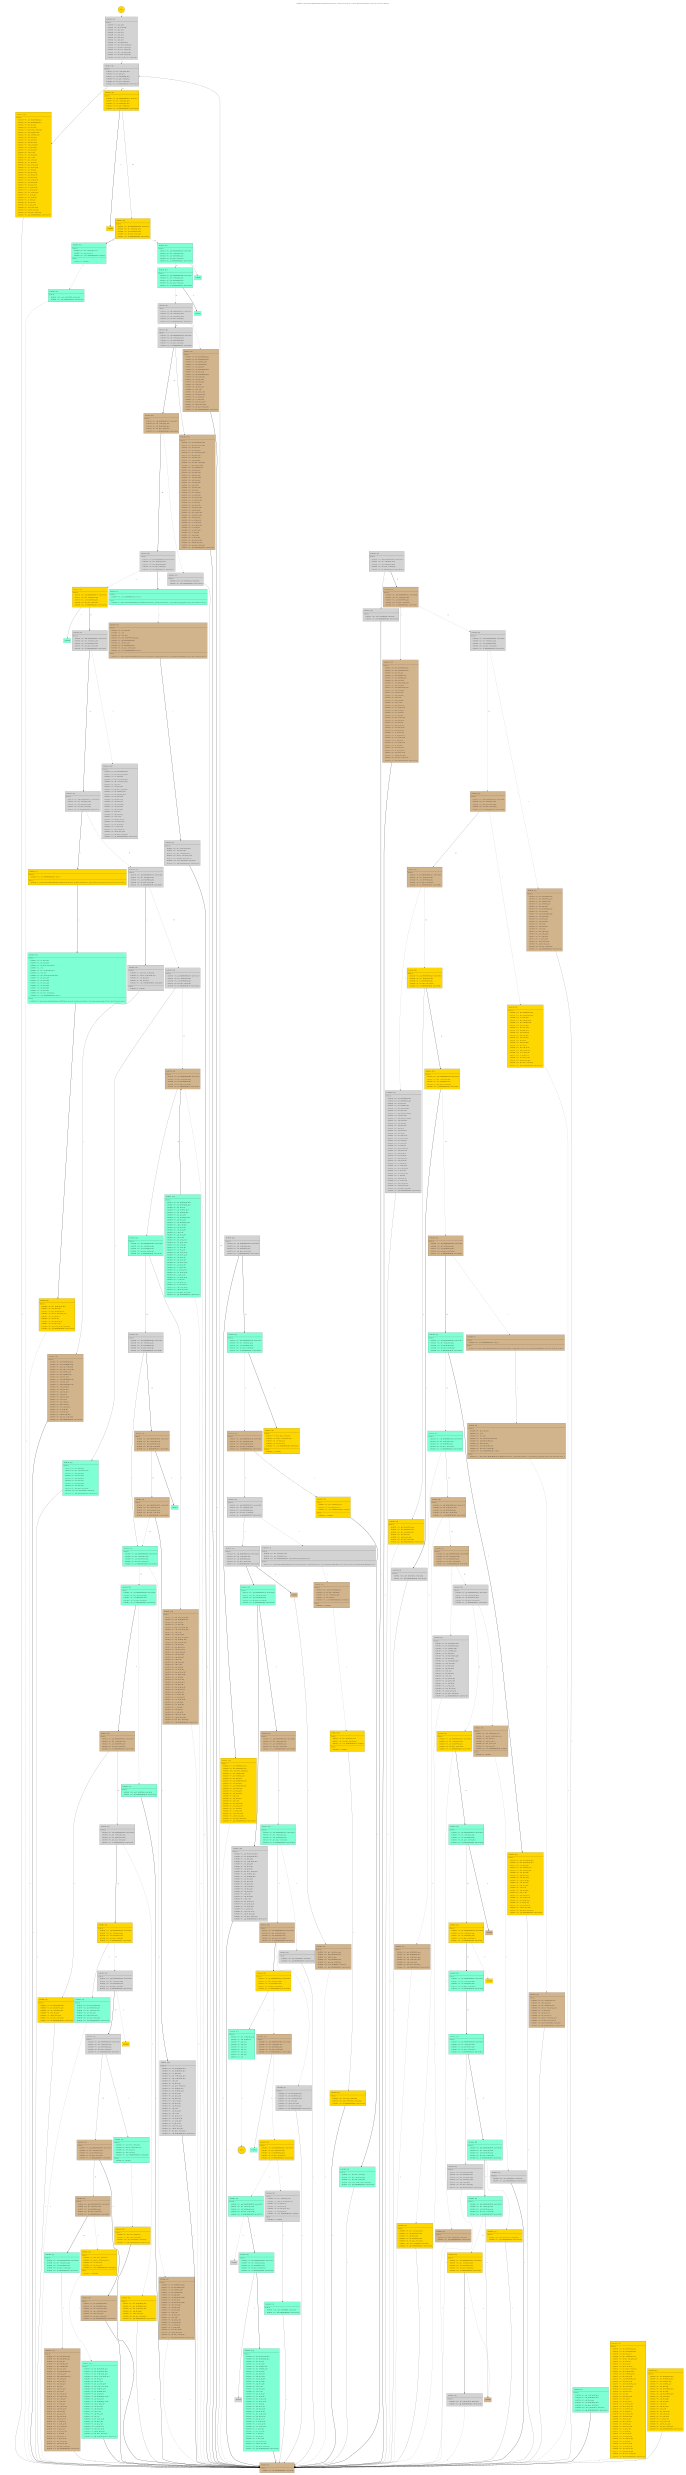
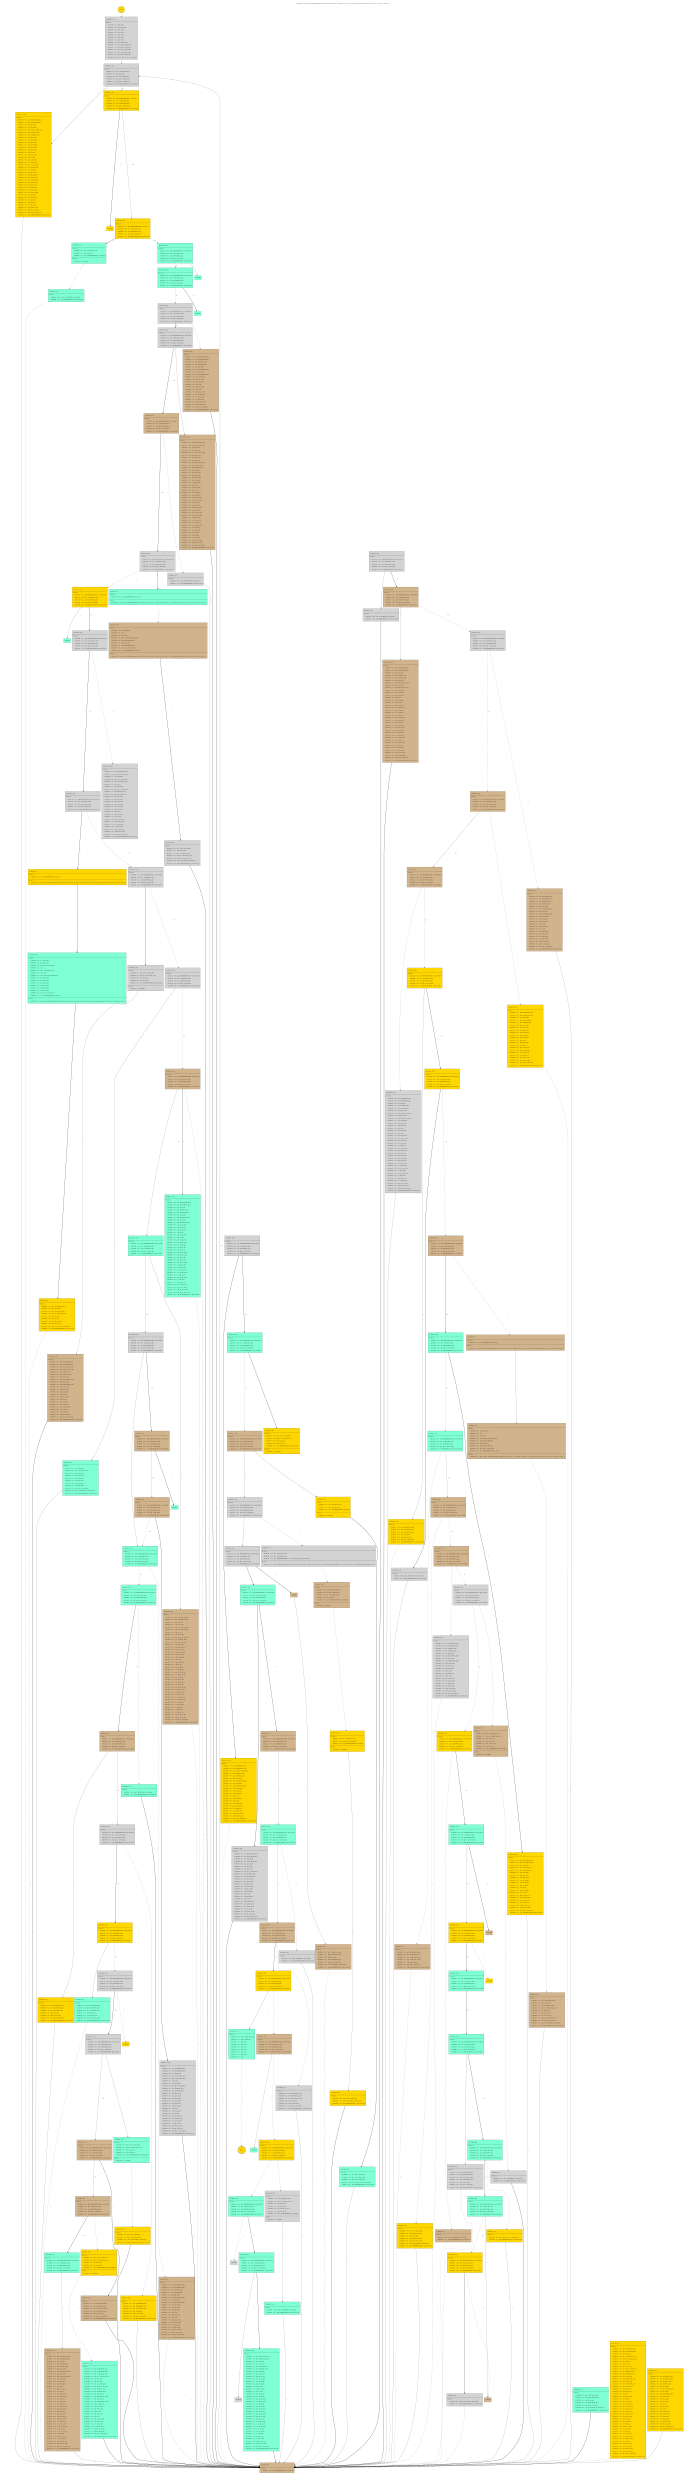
(179, 1142) -> (183, 1141)
